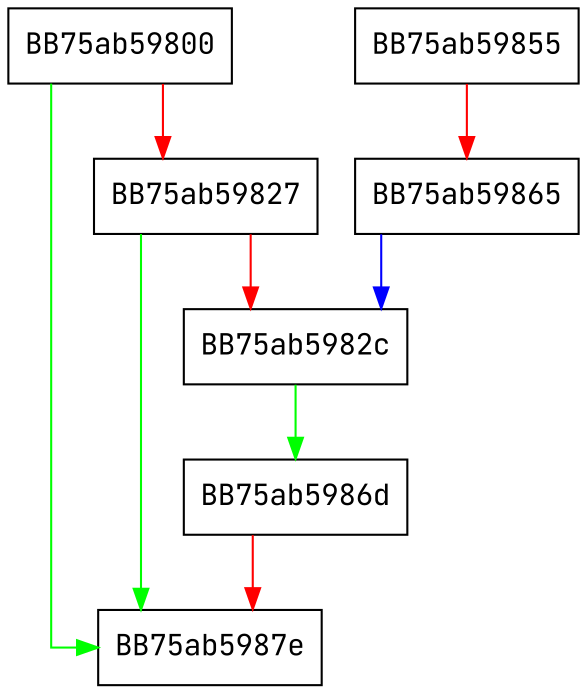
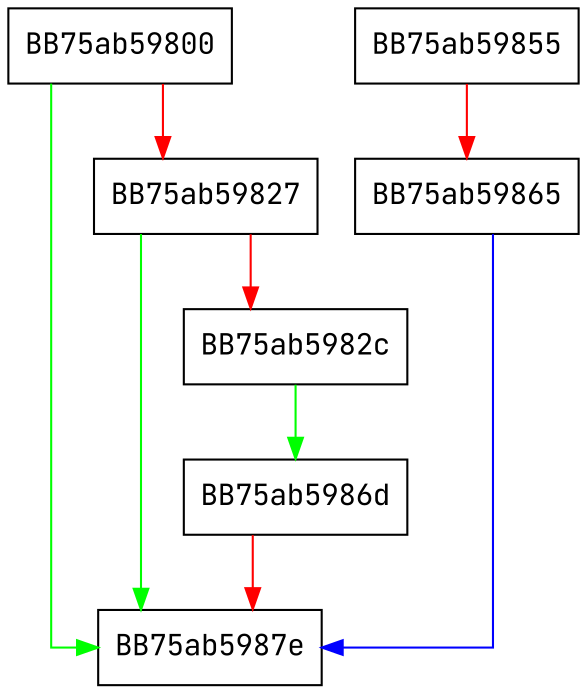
(381, 261) -> (493, 516)
